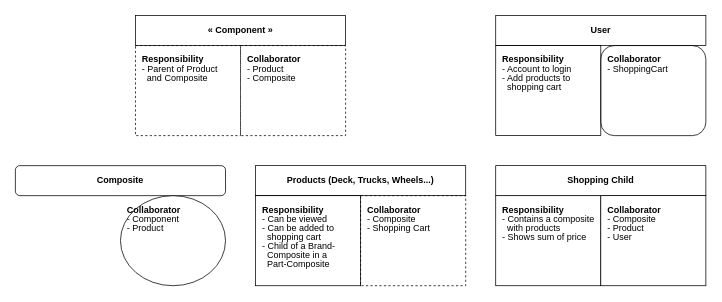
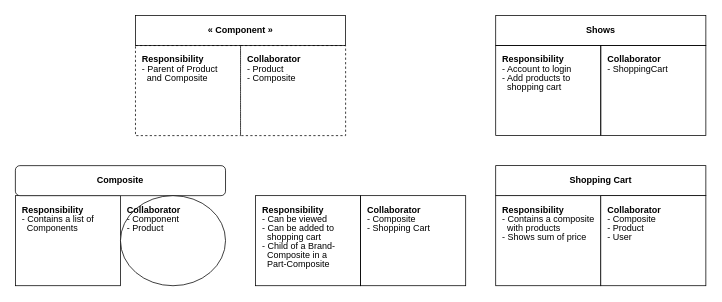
(600, 30) -> (600, 30)
(653, 90) -> (653, 90)
(360, 180) -> none
(600, 180) -> (600, 180)
none -> (68, 240)
(413, 240) -> (413, 240)
